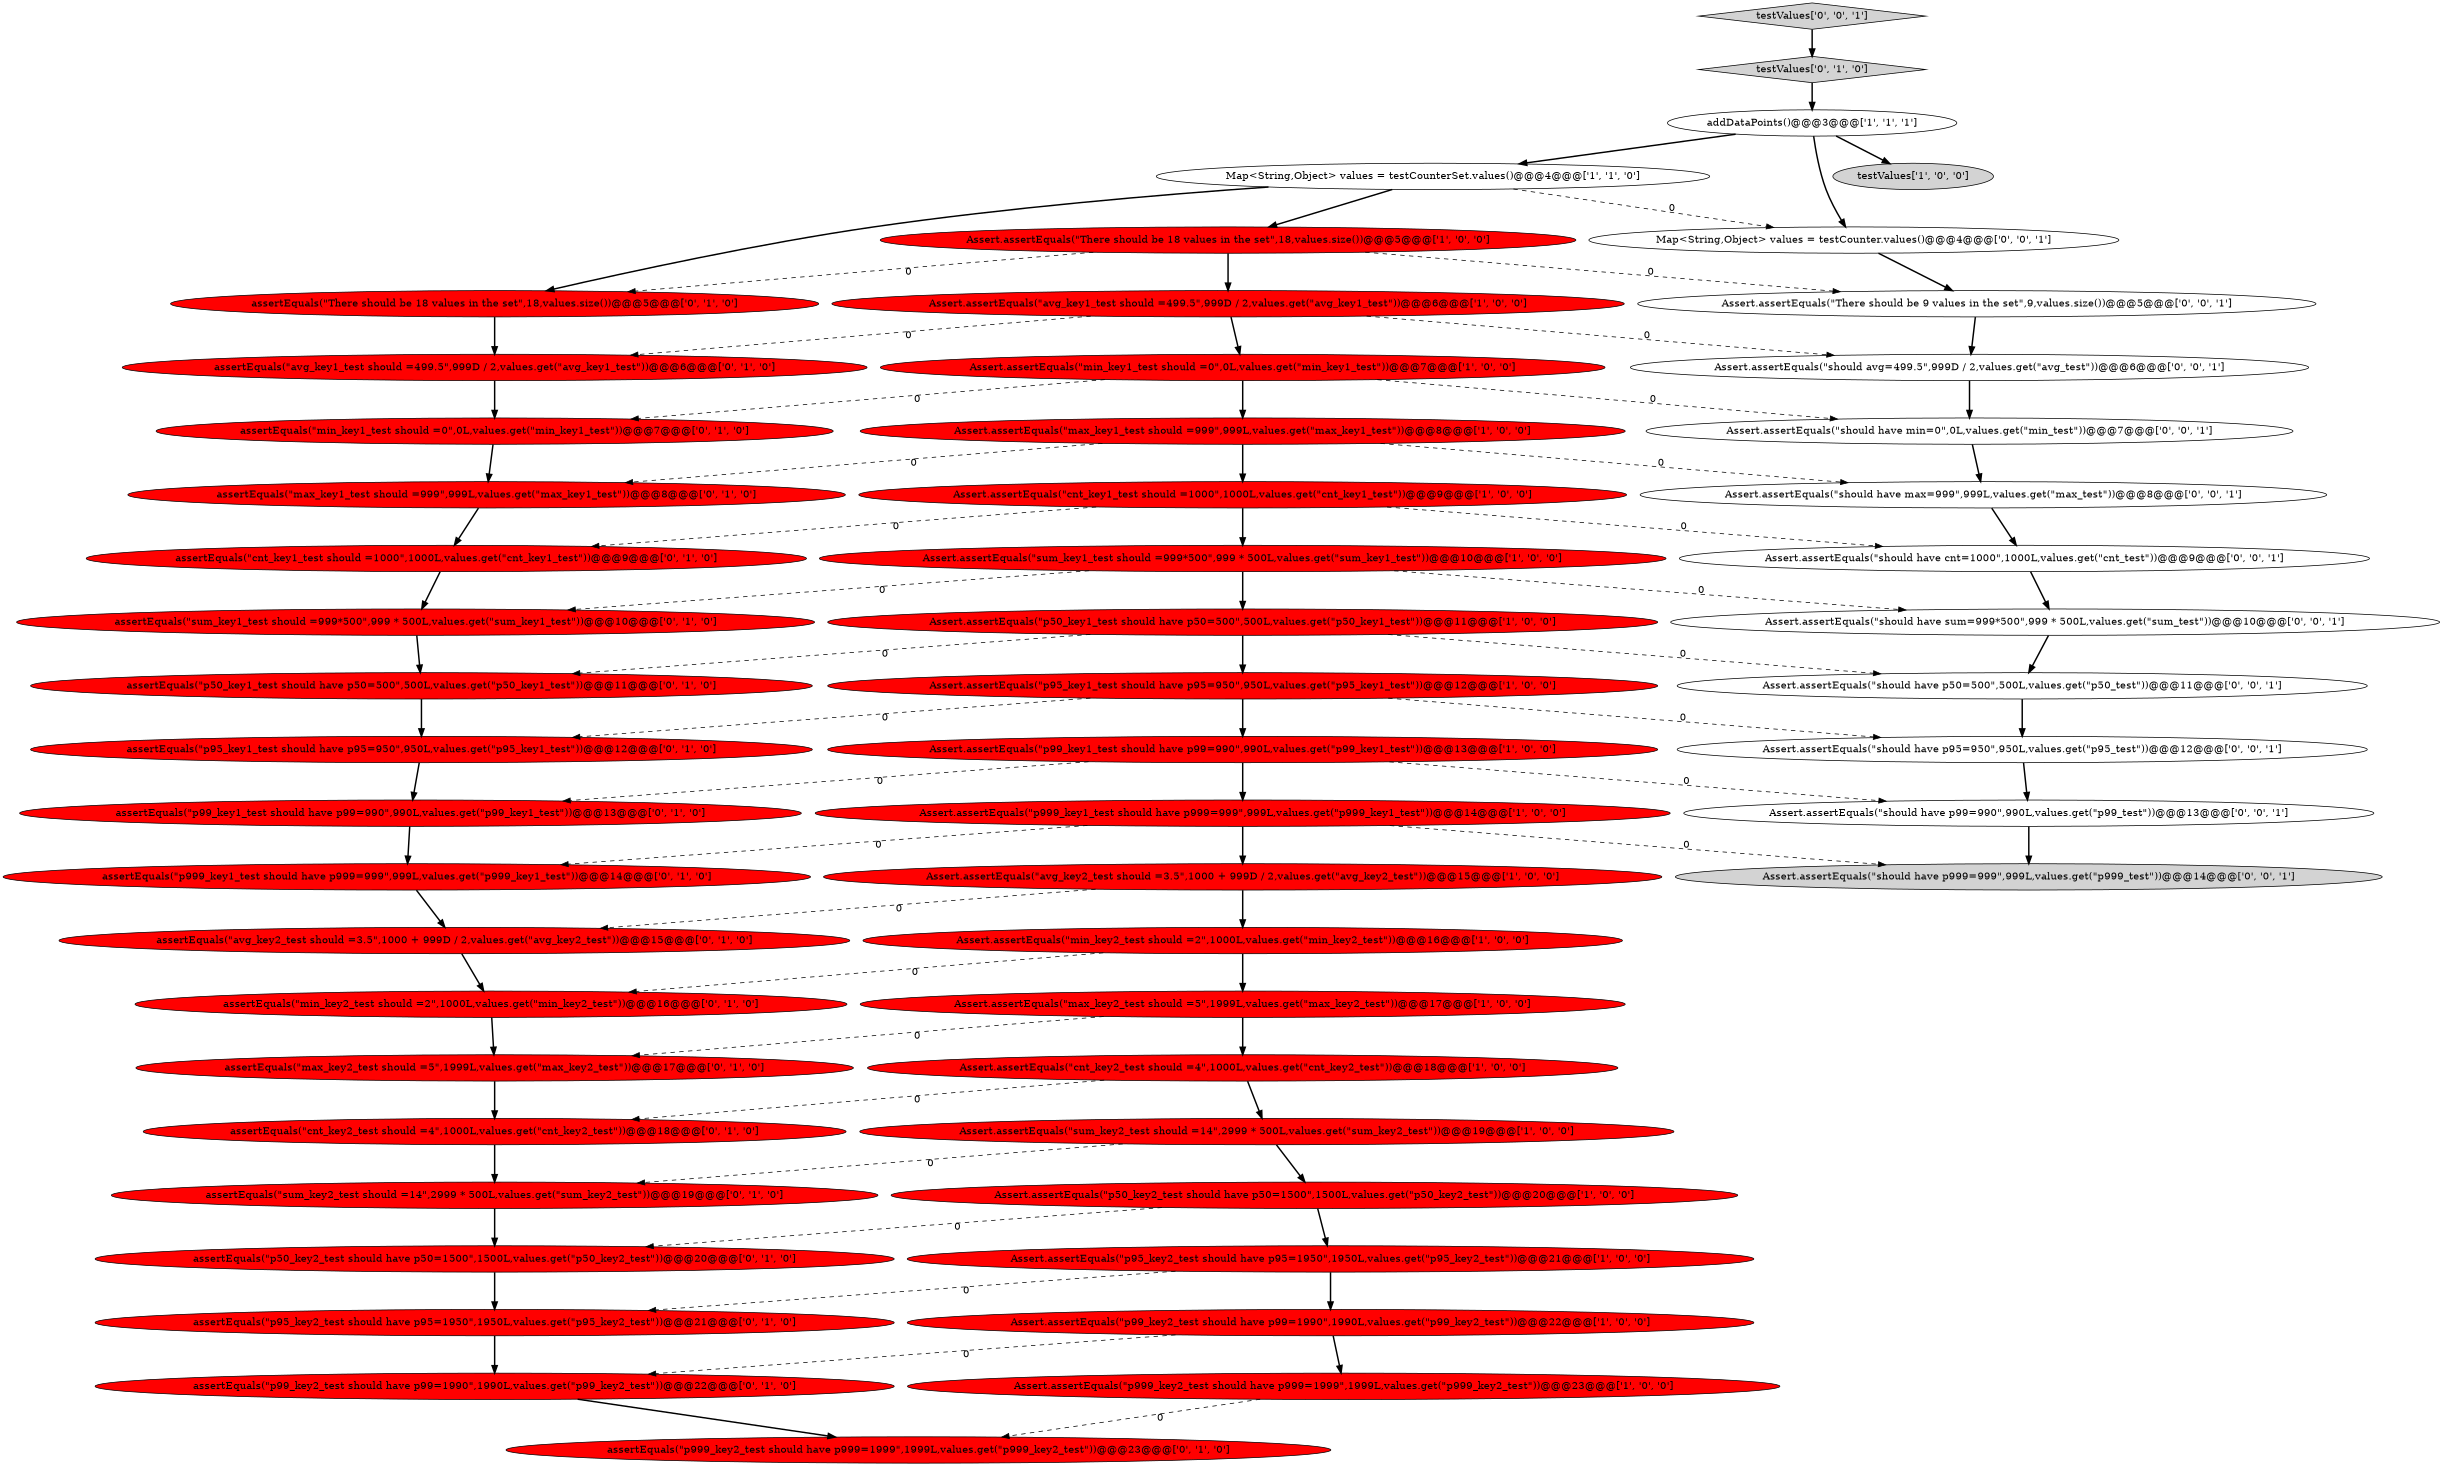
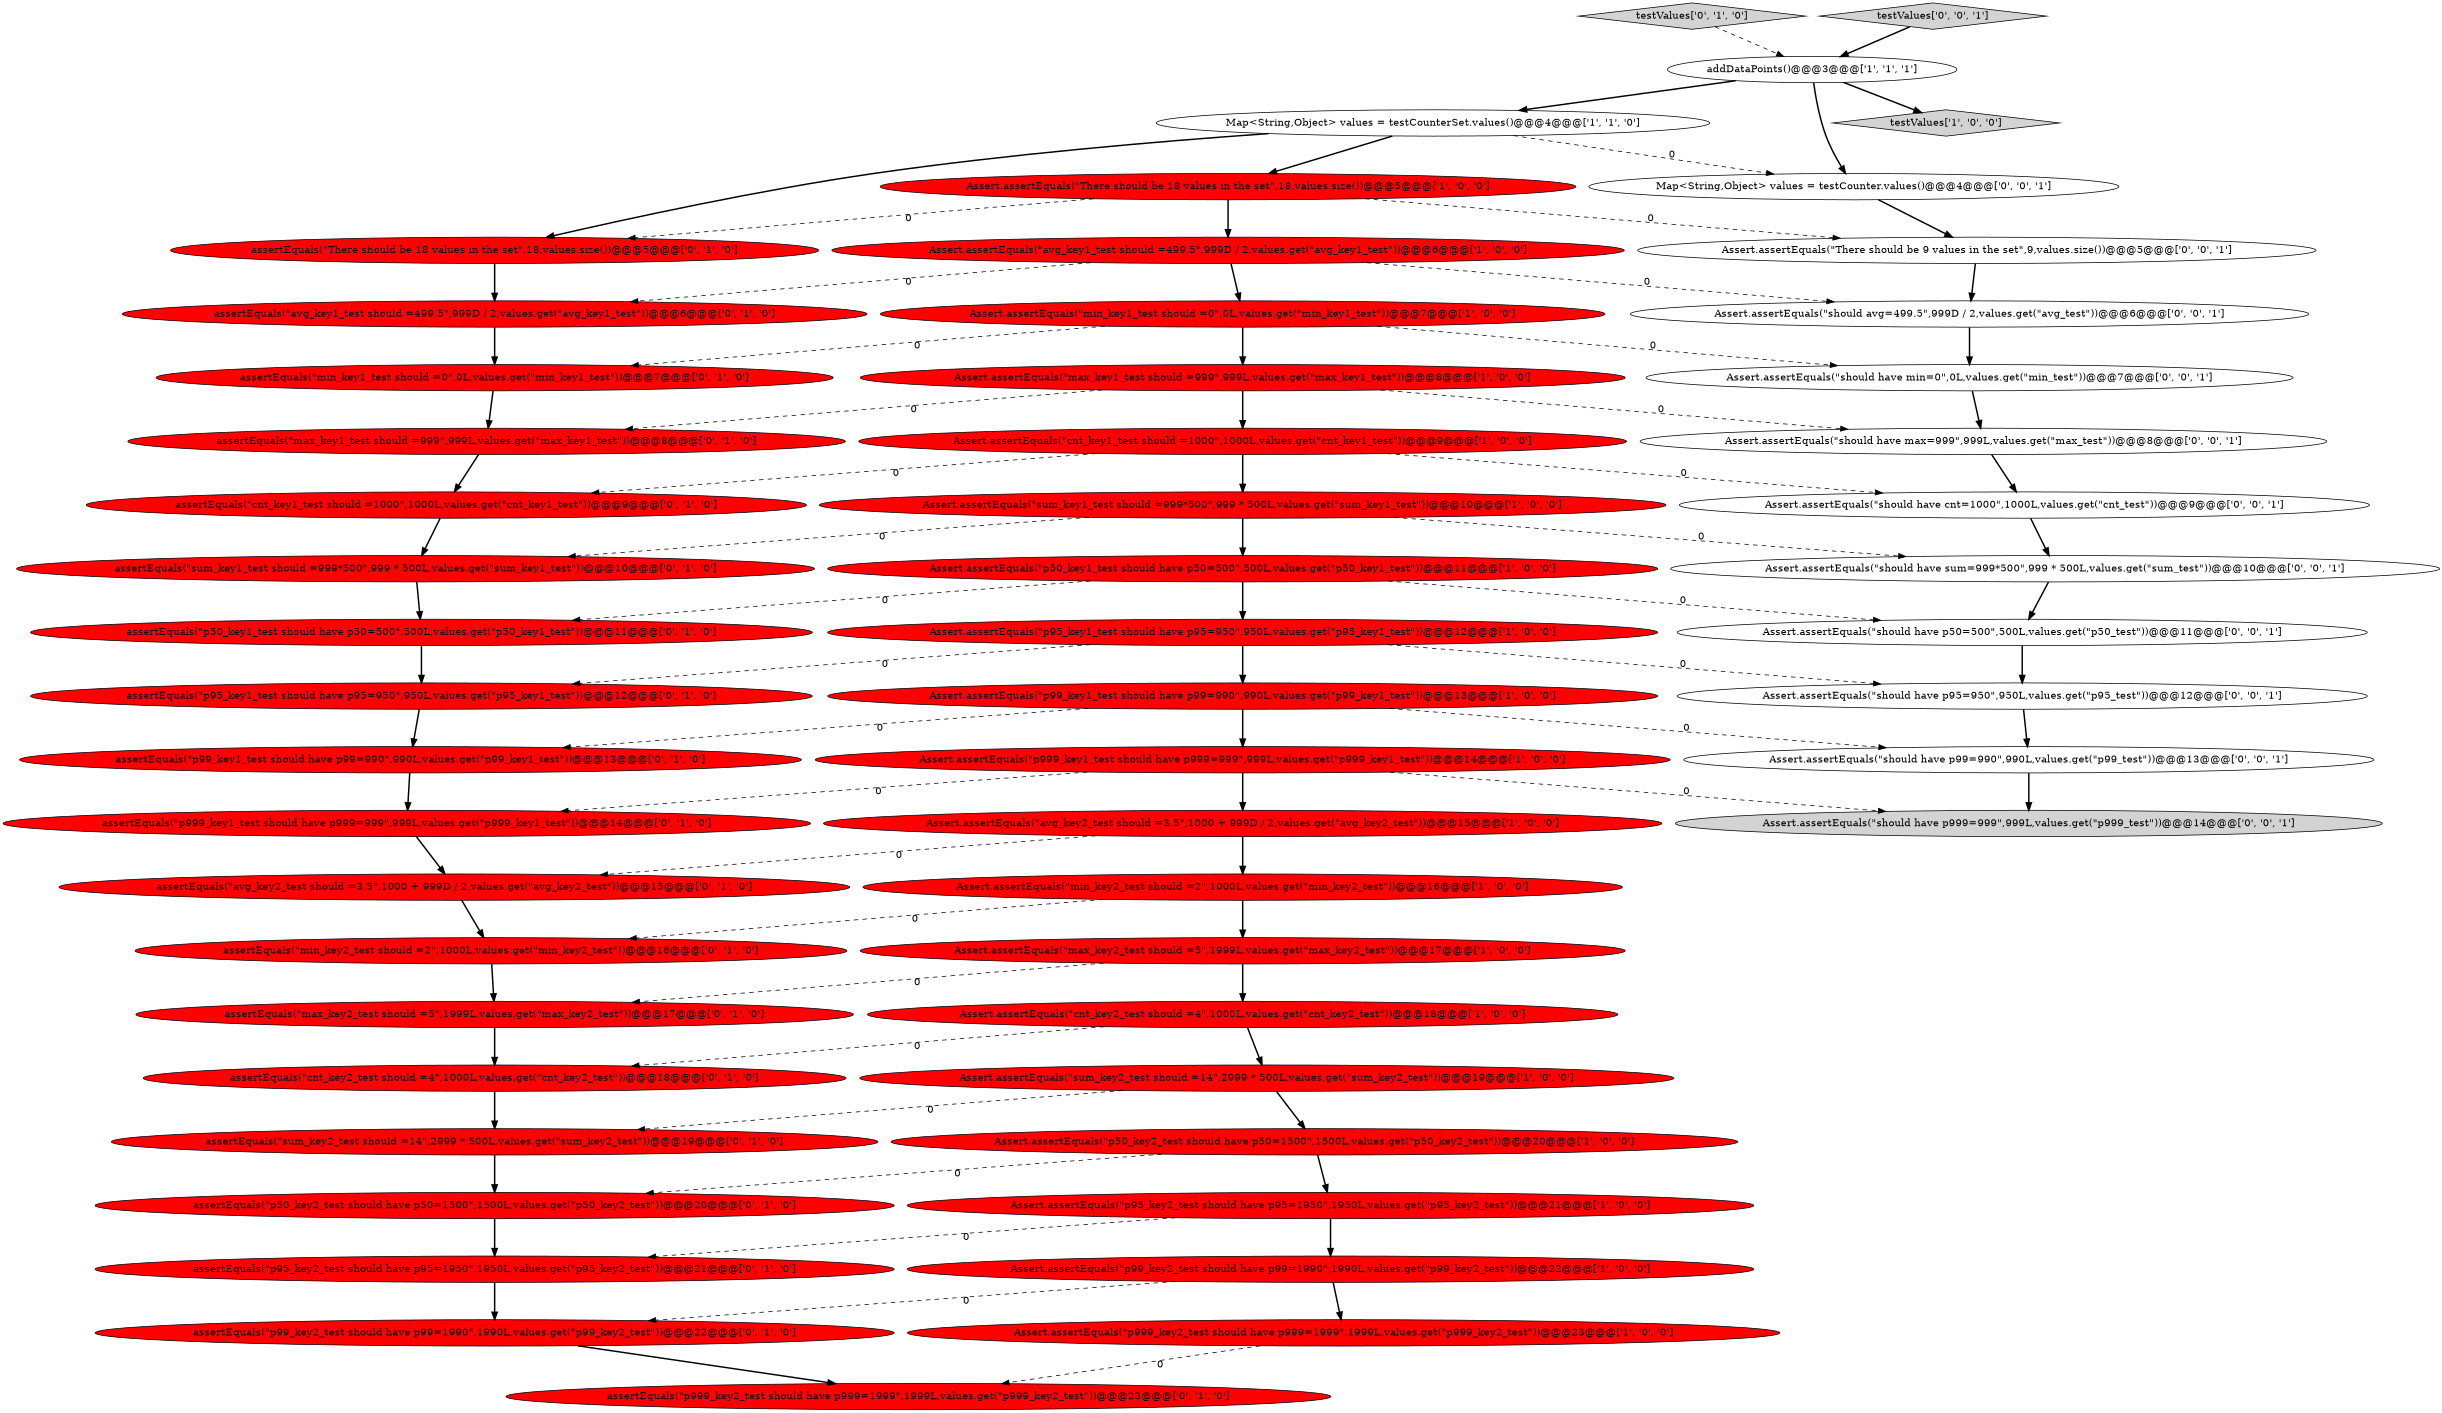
(1812, 39) -> (1879, 40)
(1812, 93) -> (1746, 40)
(1913, 176) -> (1946, 123)
